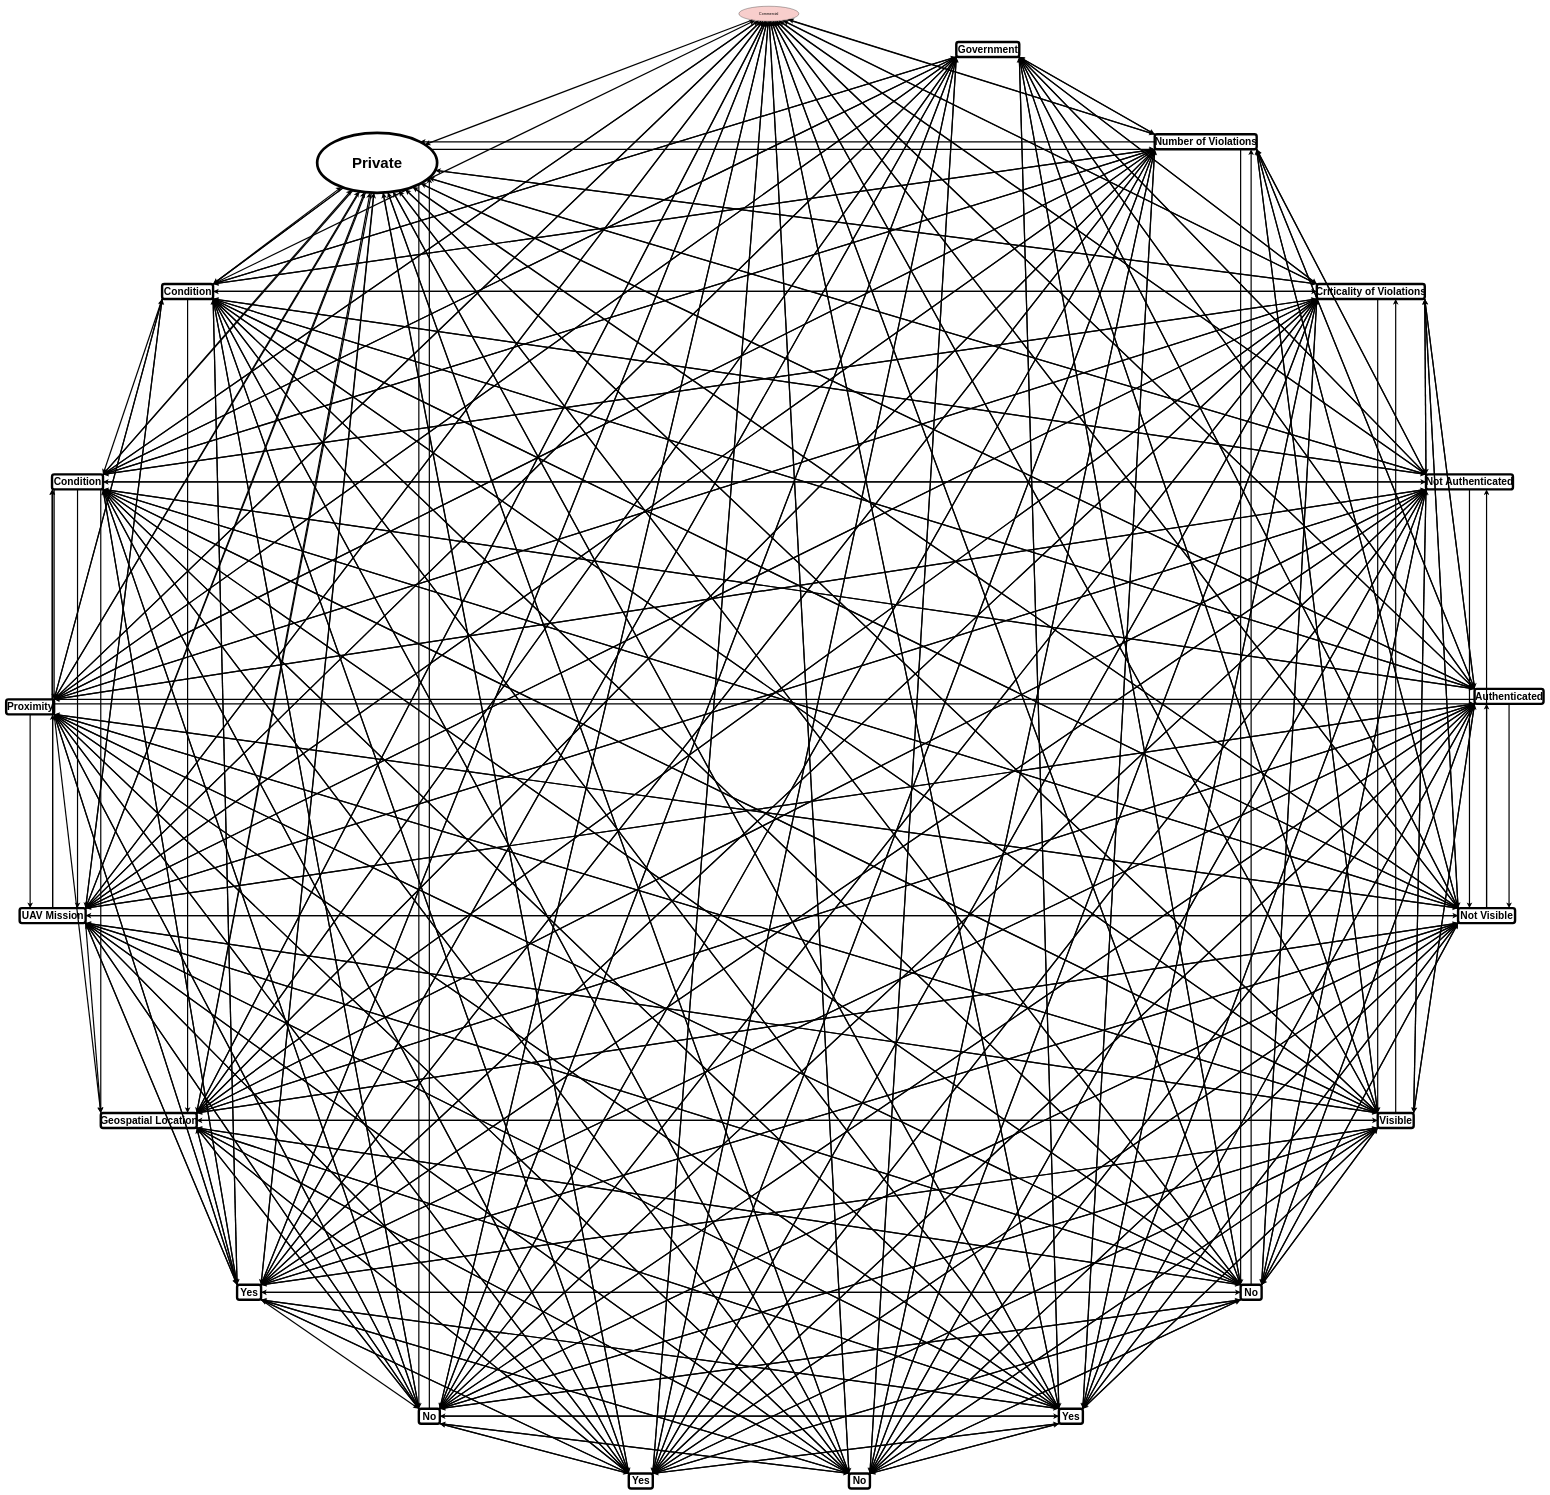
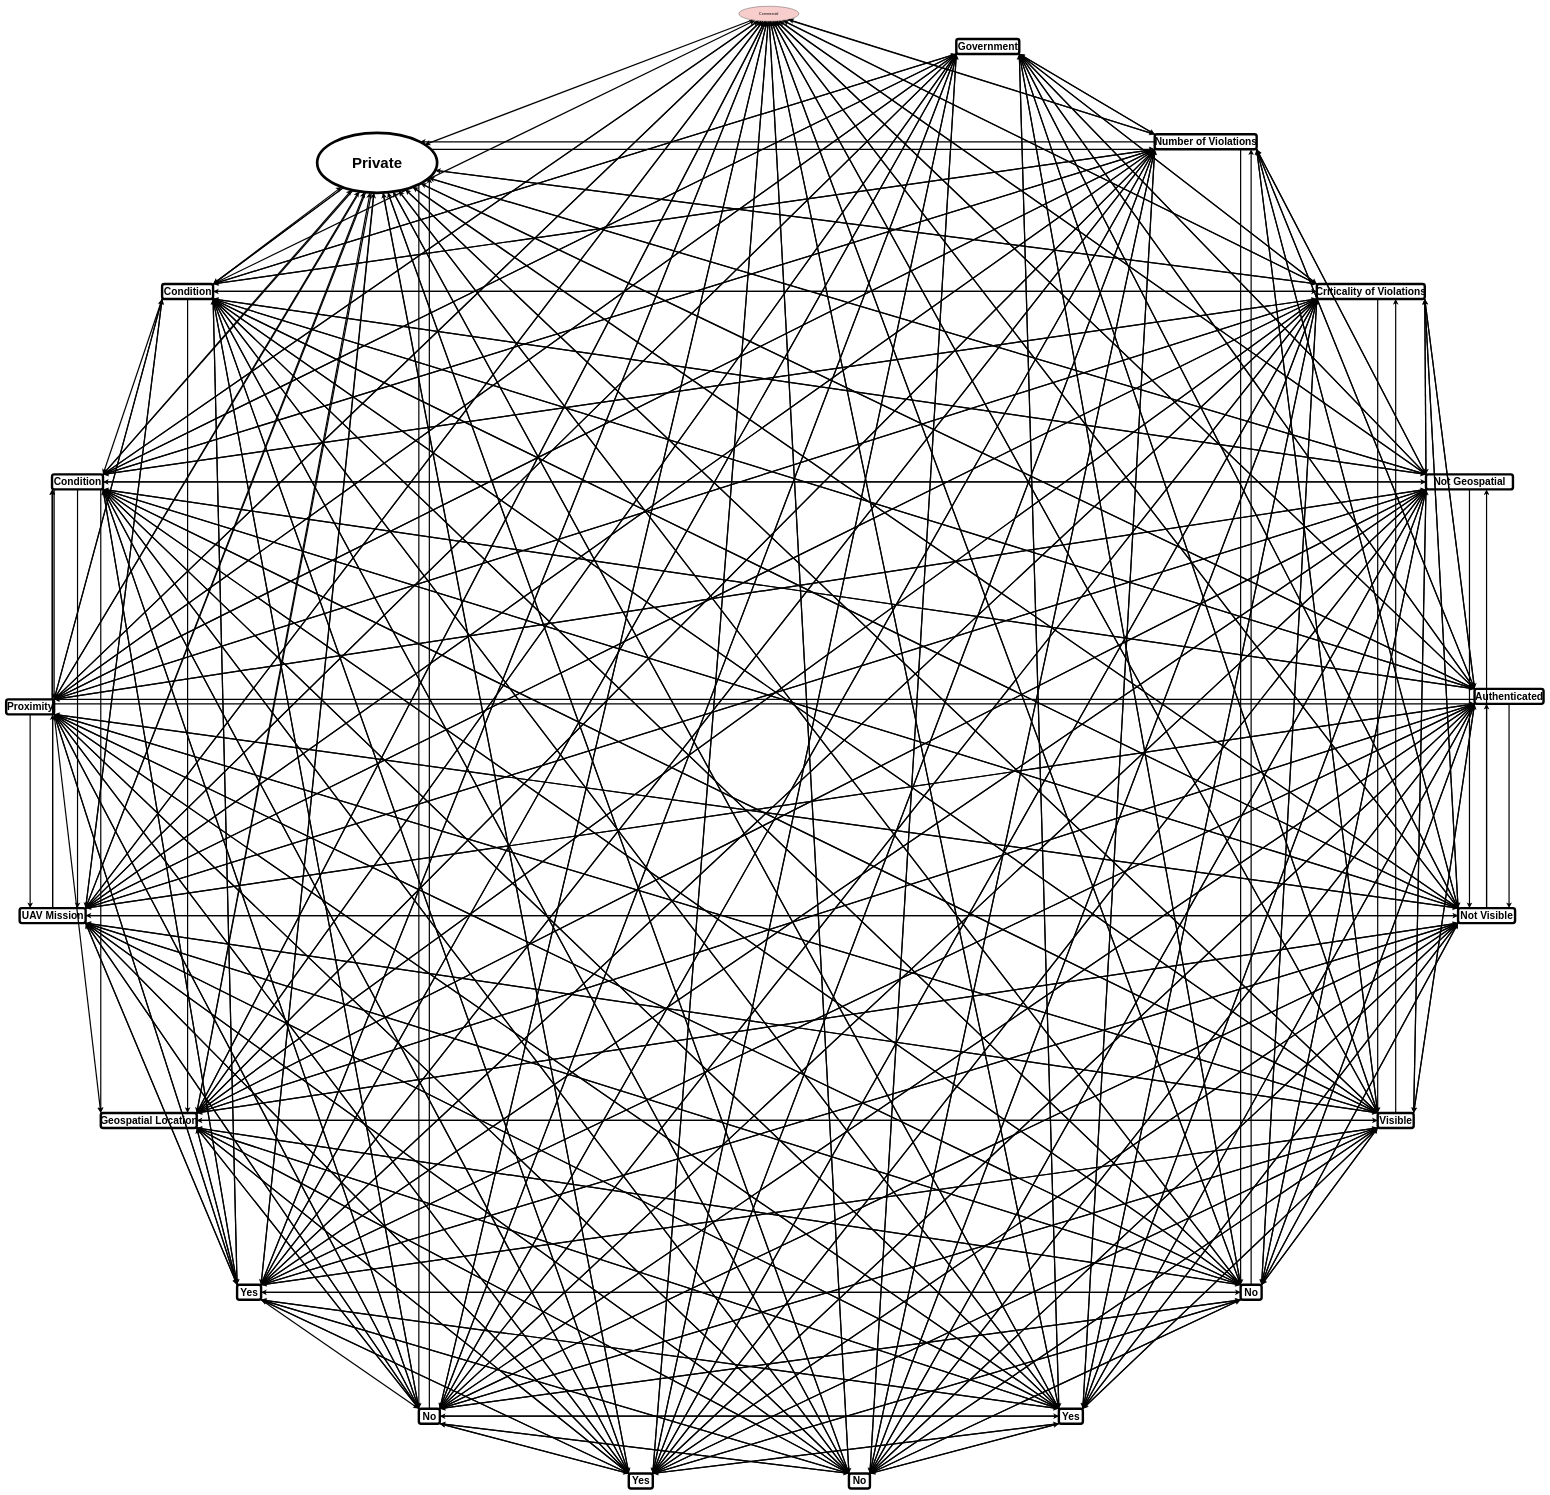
(988, 49) -> (988, 46)
(1470, 482) -> (1470, 482)
(92, 1003) -> none
